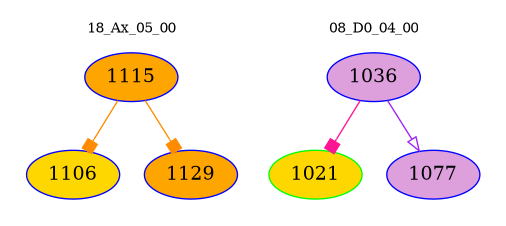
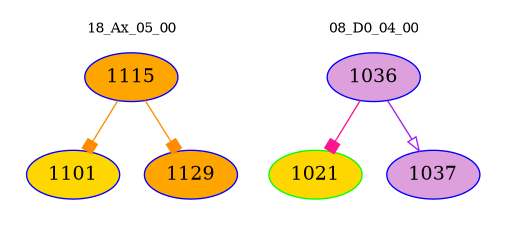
(73, 175) -> (73, 175)
(433, 175) -> (433, 175)
